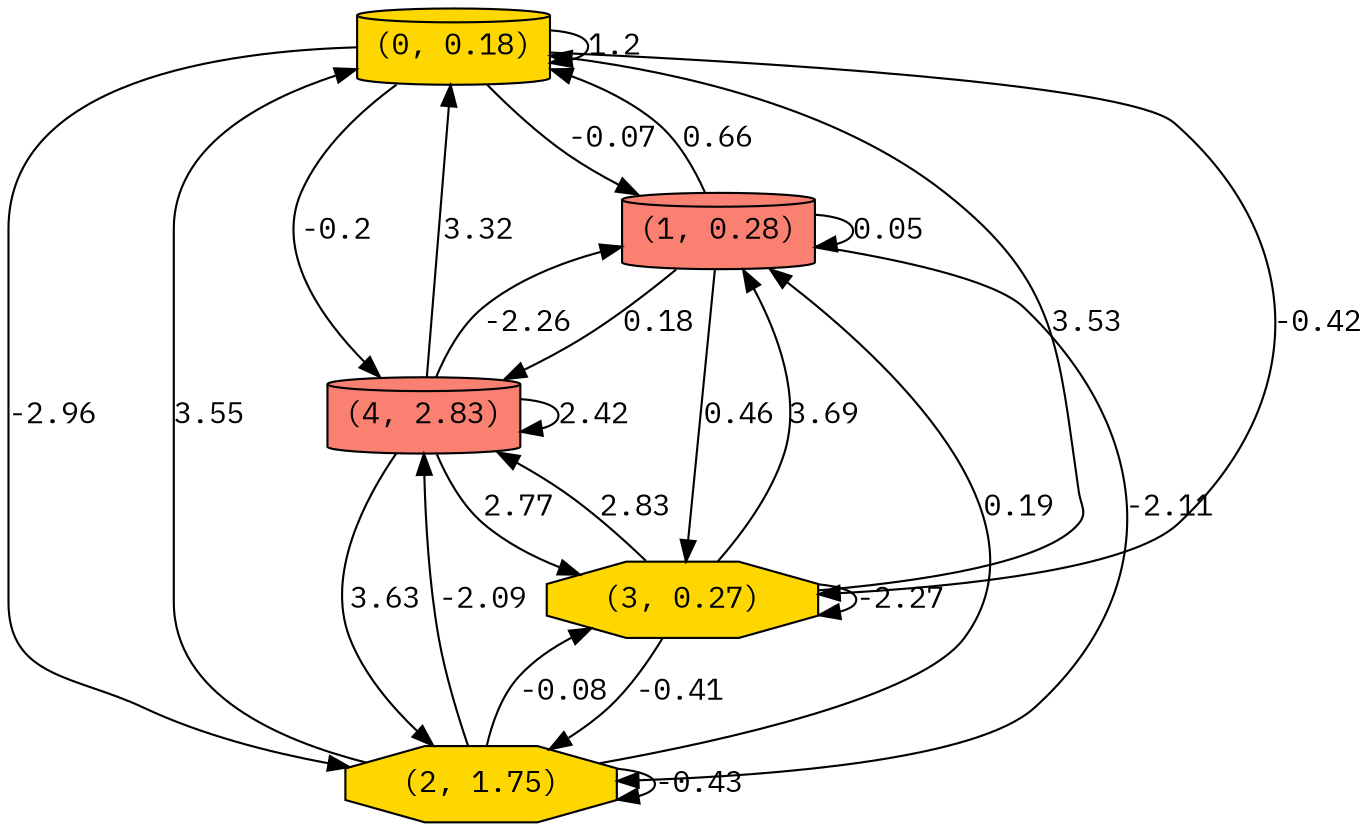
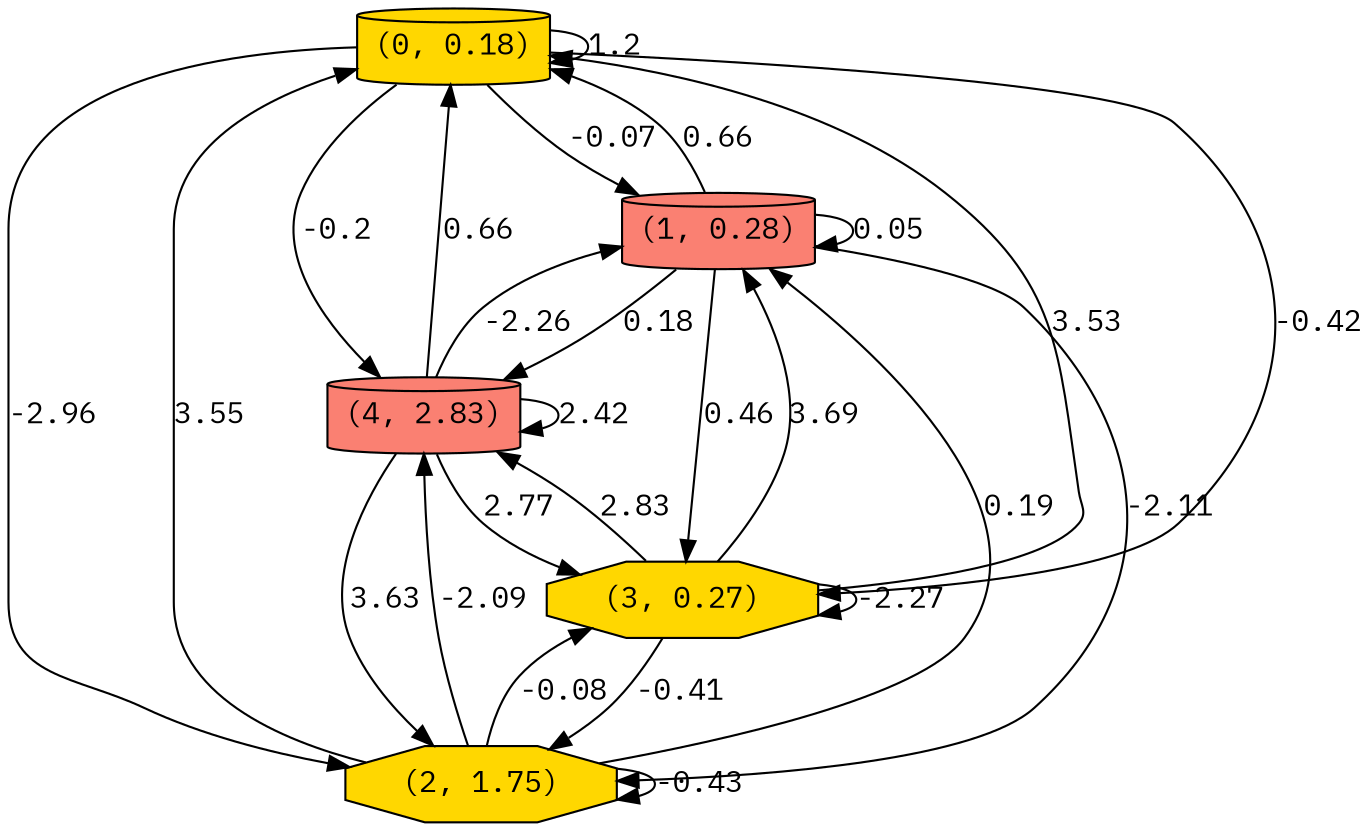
(479, 231) -> (479, 231)
